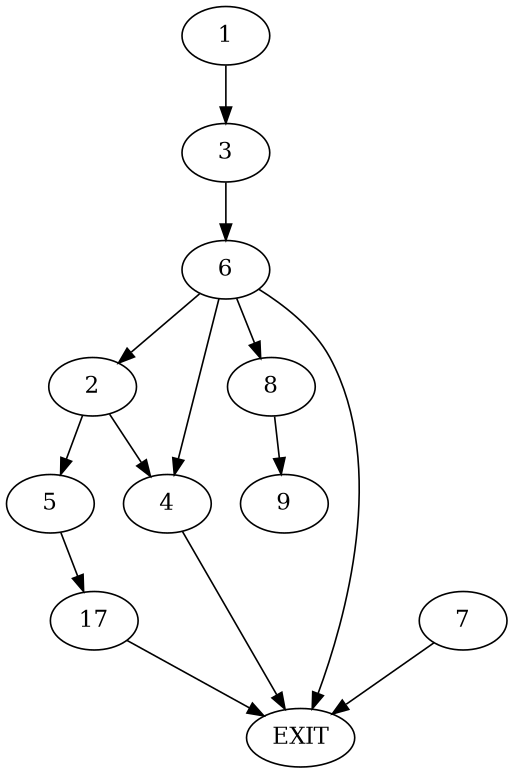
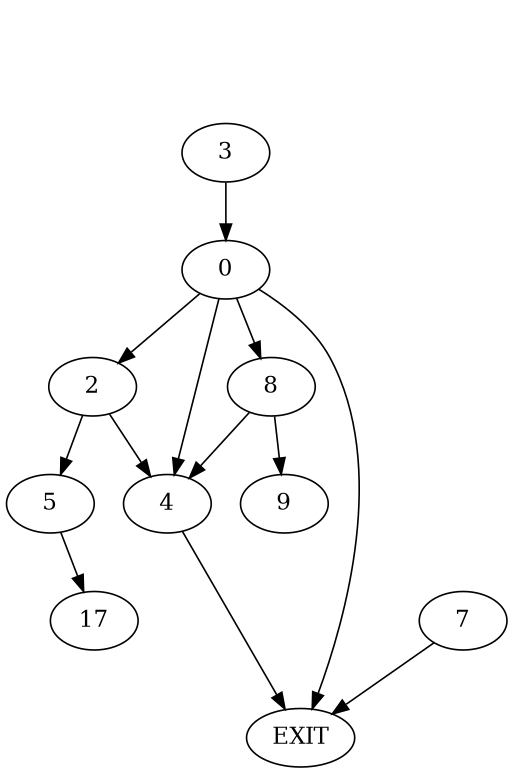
(226, 36) -> none
(226, 270) -> (226, 270)
none -> (225, 439)
(188, 674) -> none
